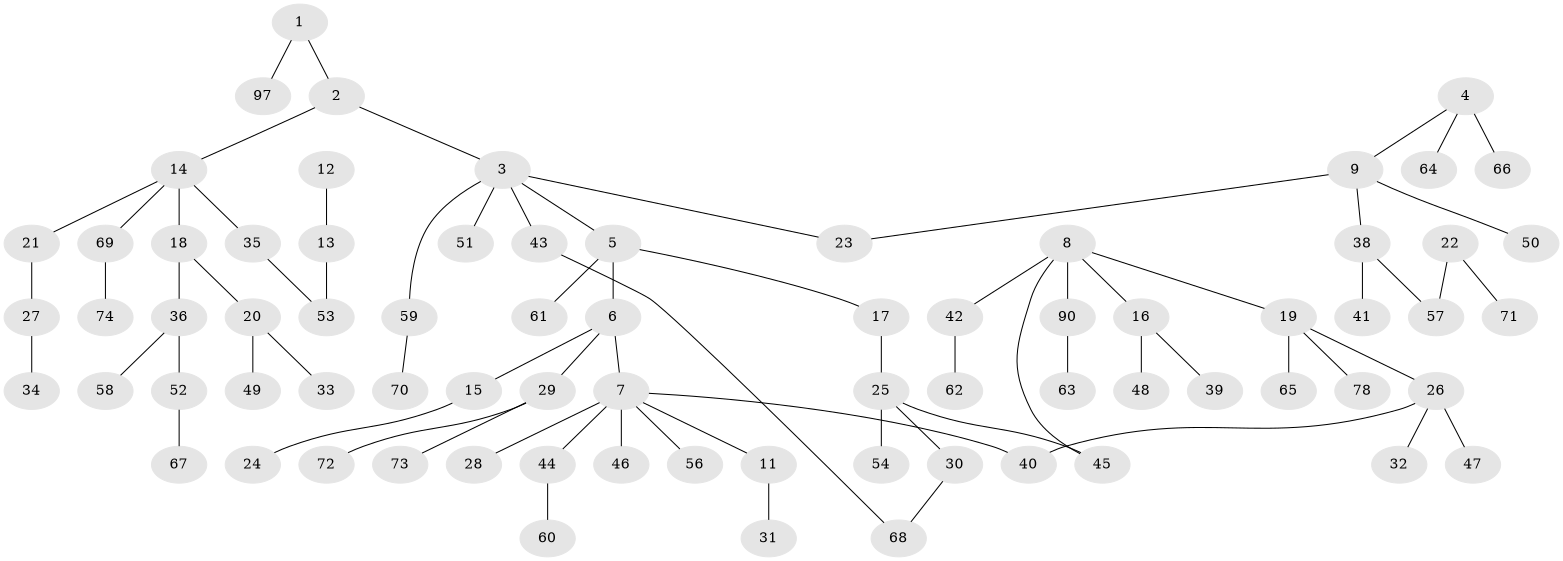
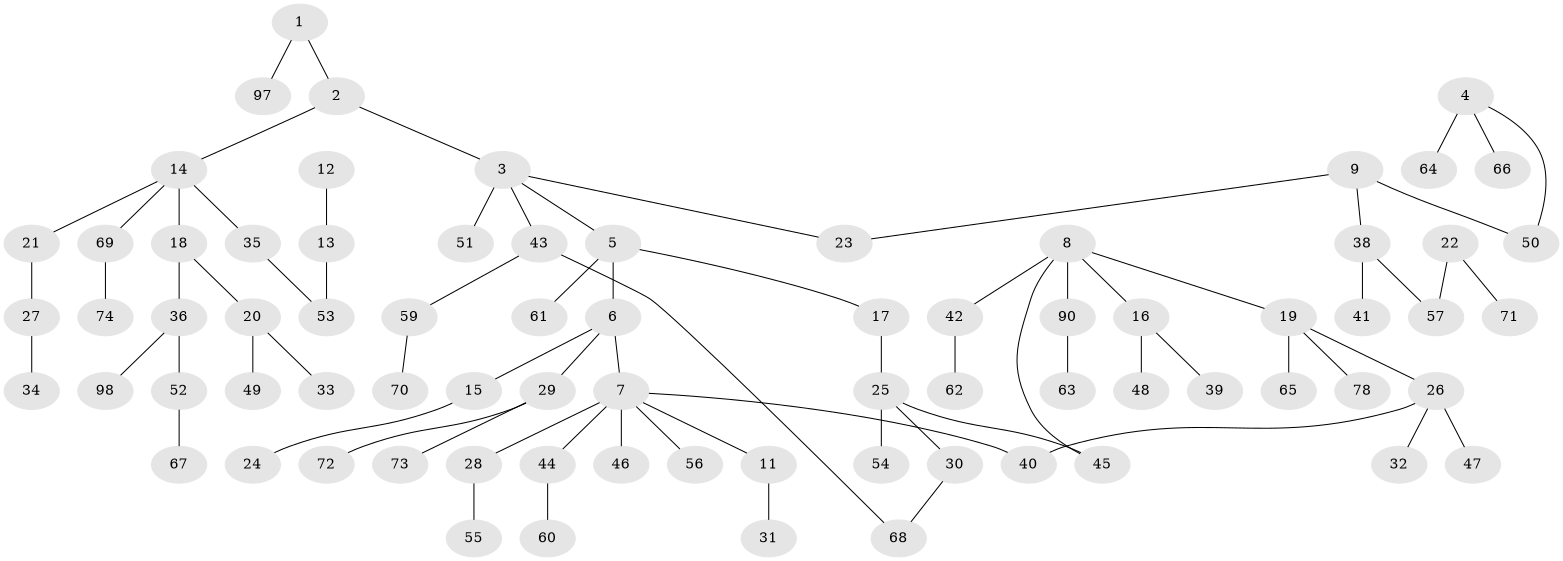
(1410, 133) -> (1541, 155)
(427, 229) -> (475, 280)
(105, 391) -> (105, 391)
none -> (474, 538)
